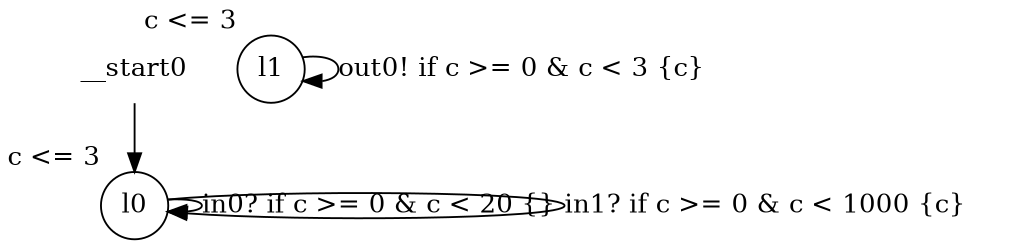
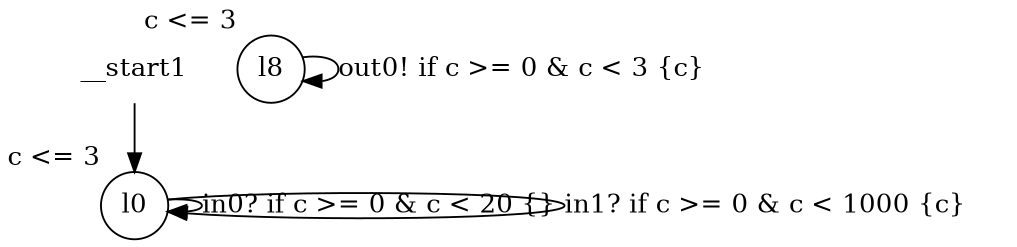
(135, 69) -> (135, 69)
(271, 69) -> (271, 69)
